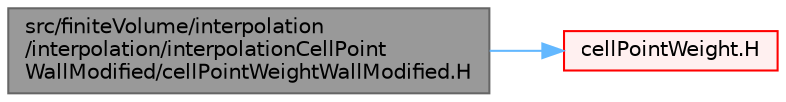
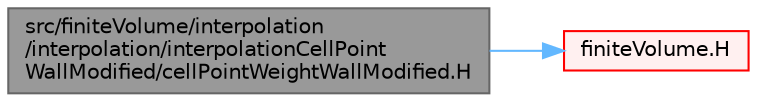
(671, 51) -> (656, 51)
